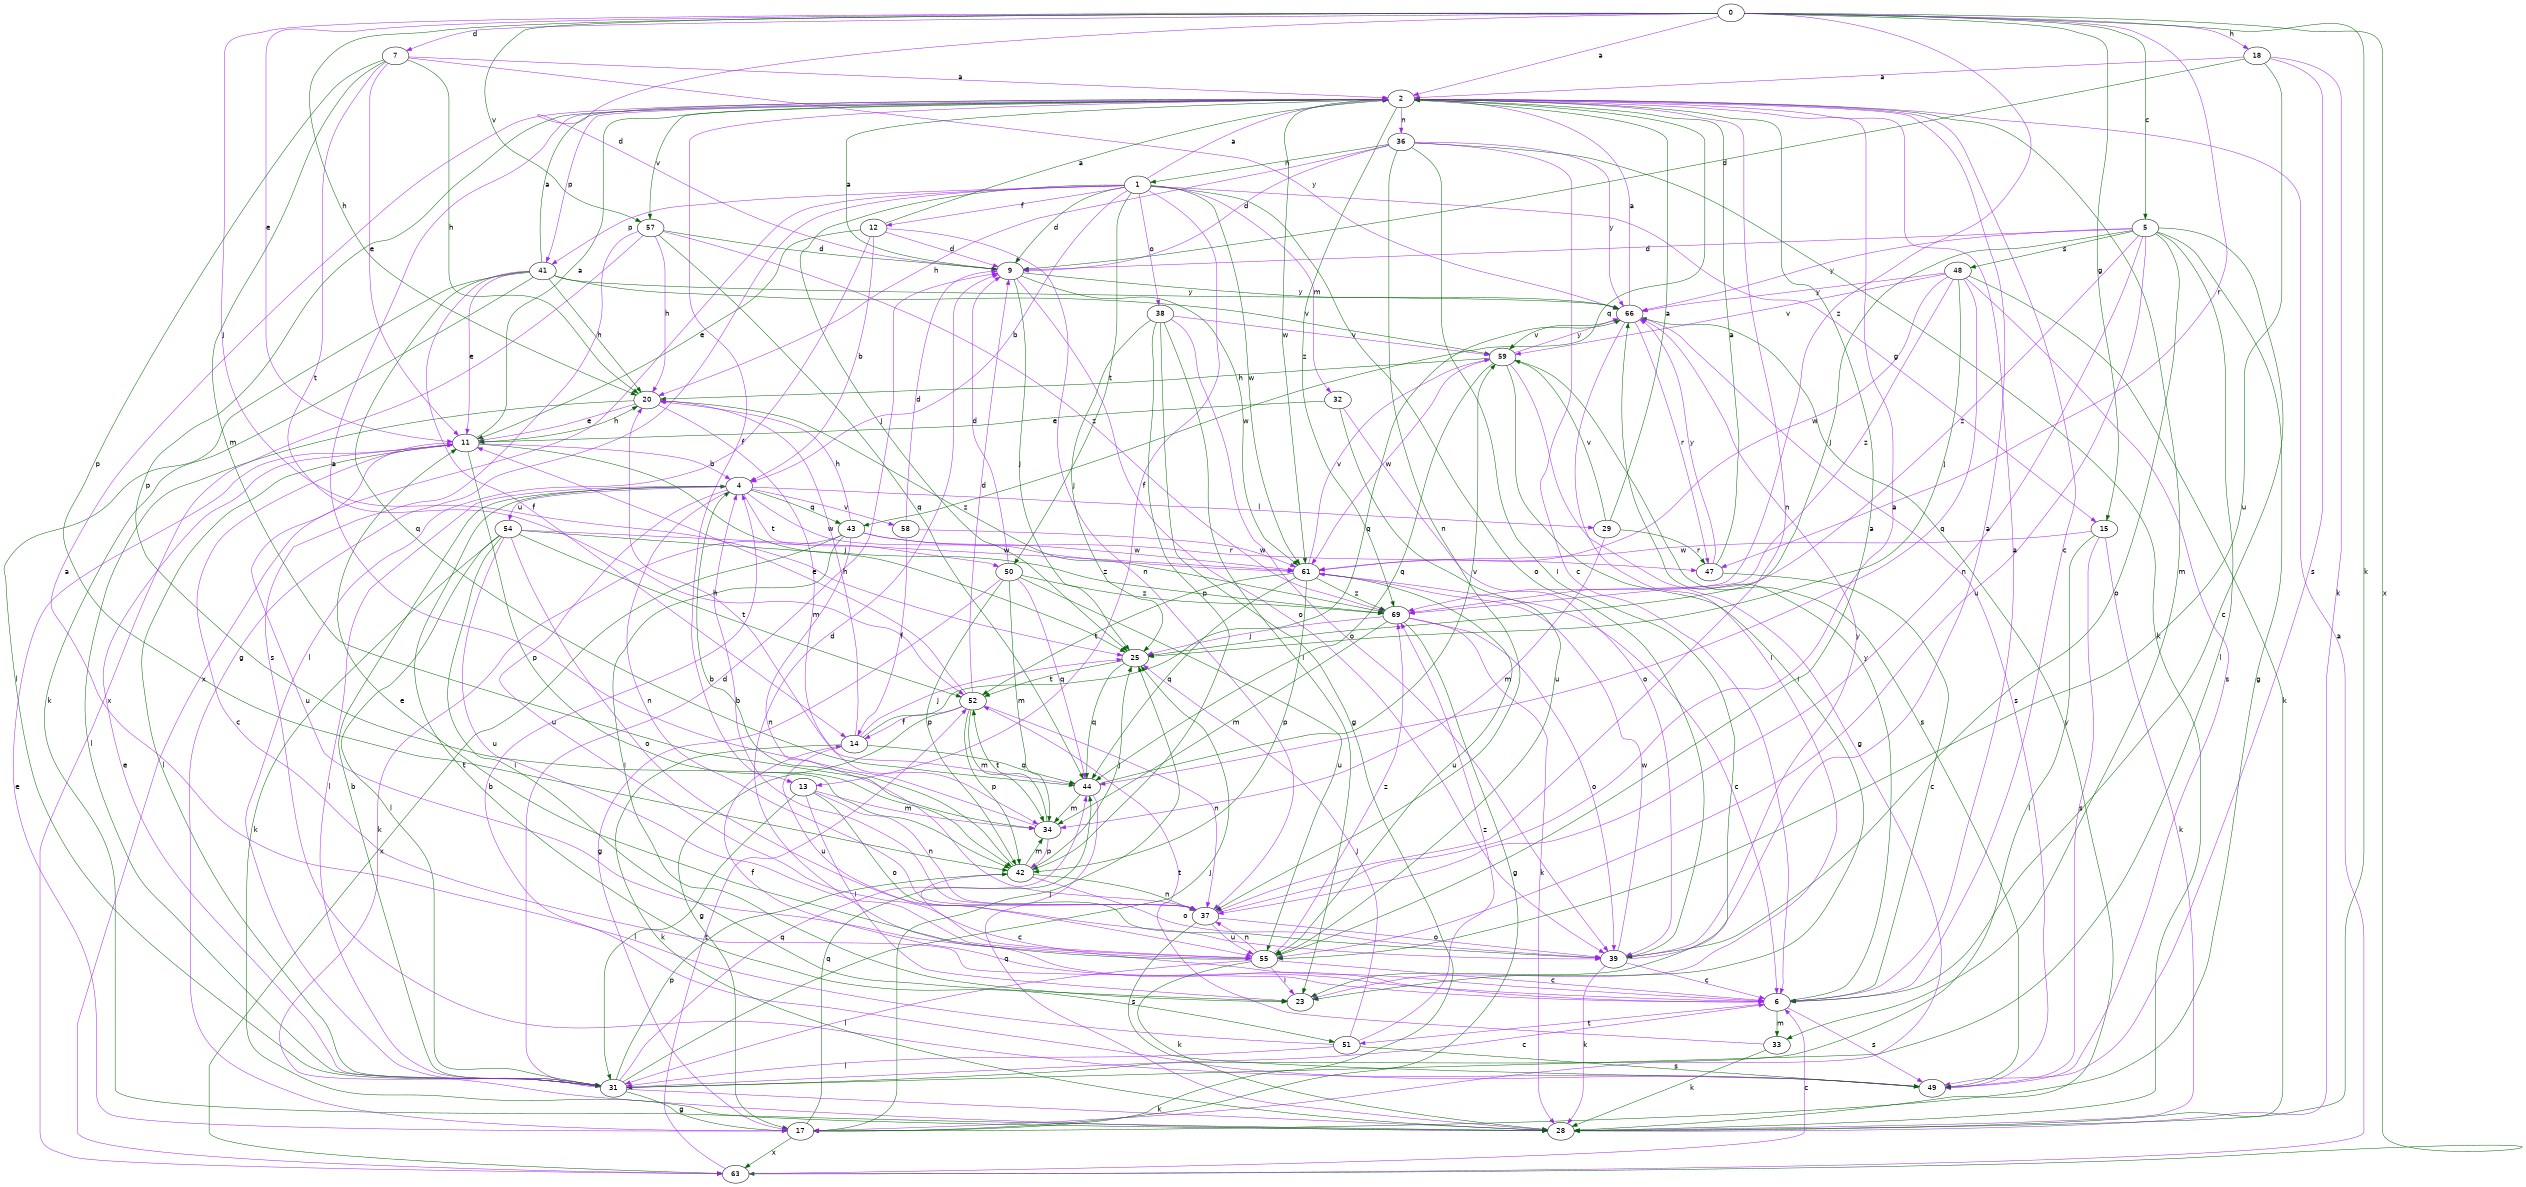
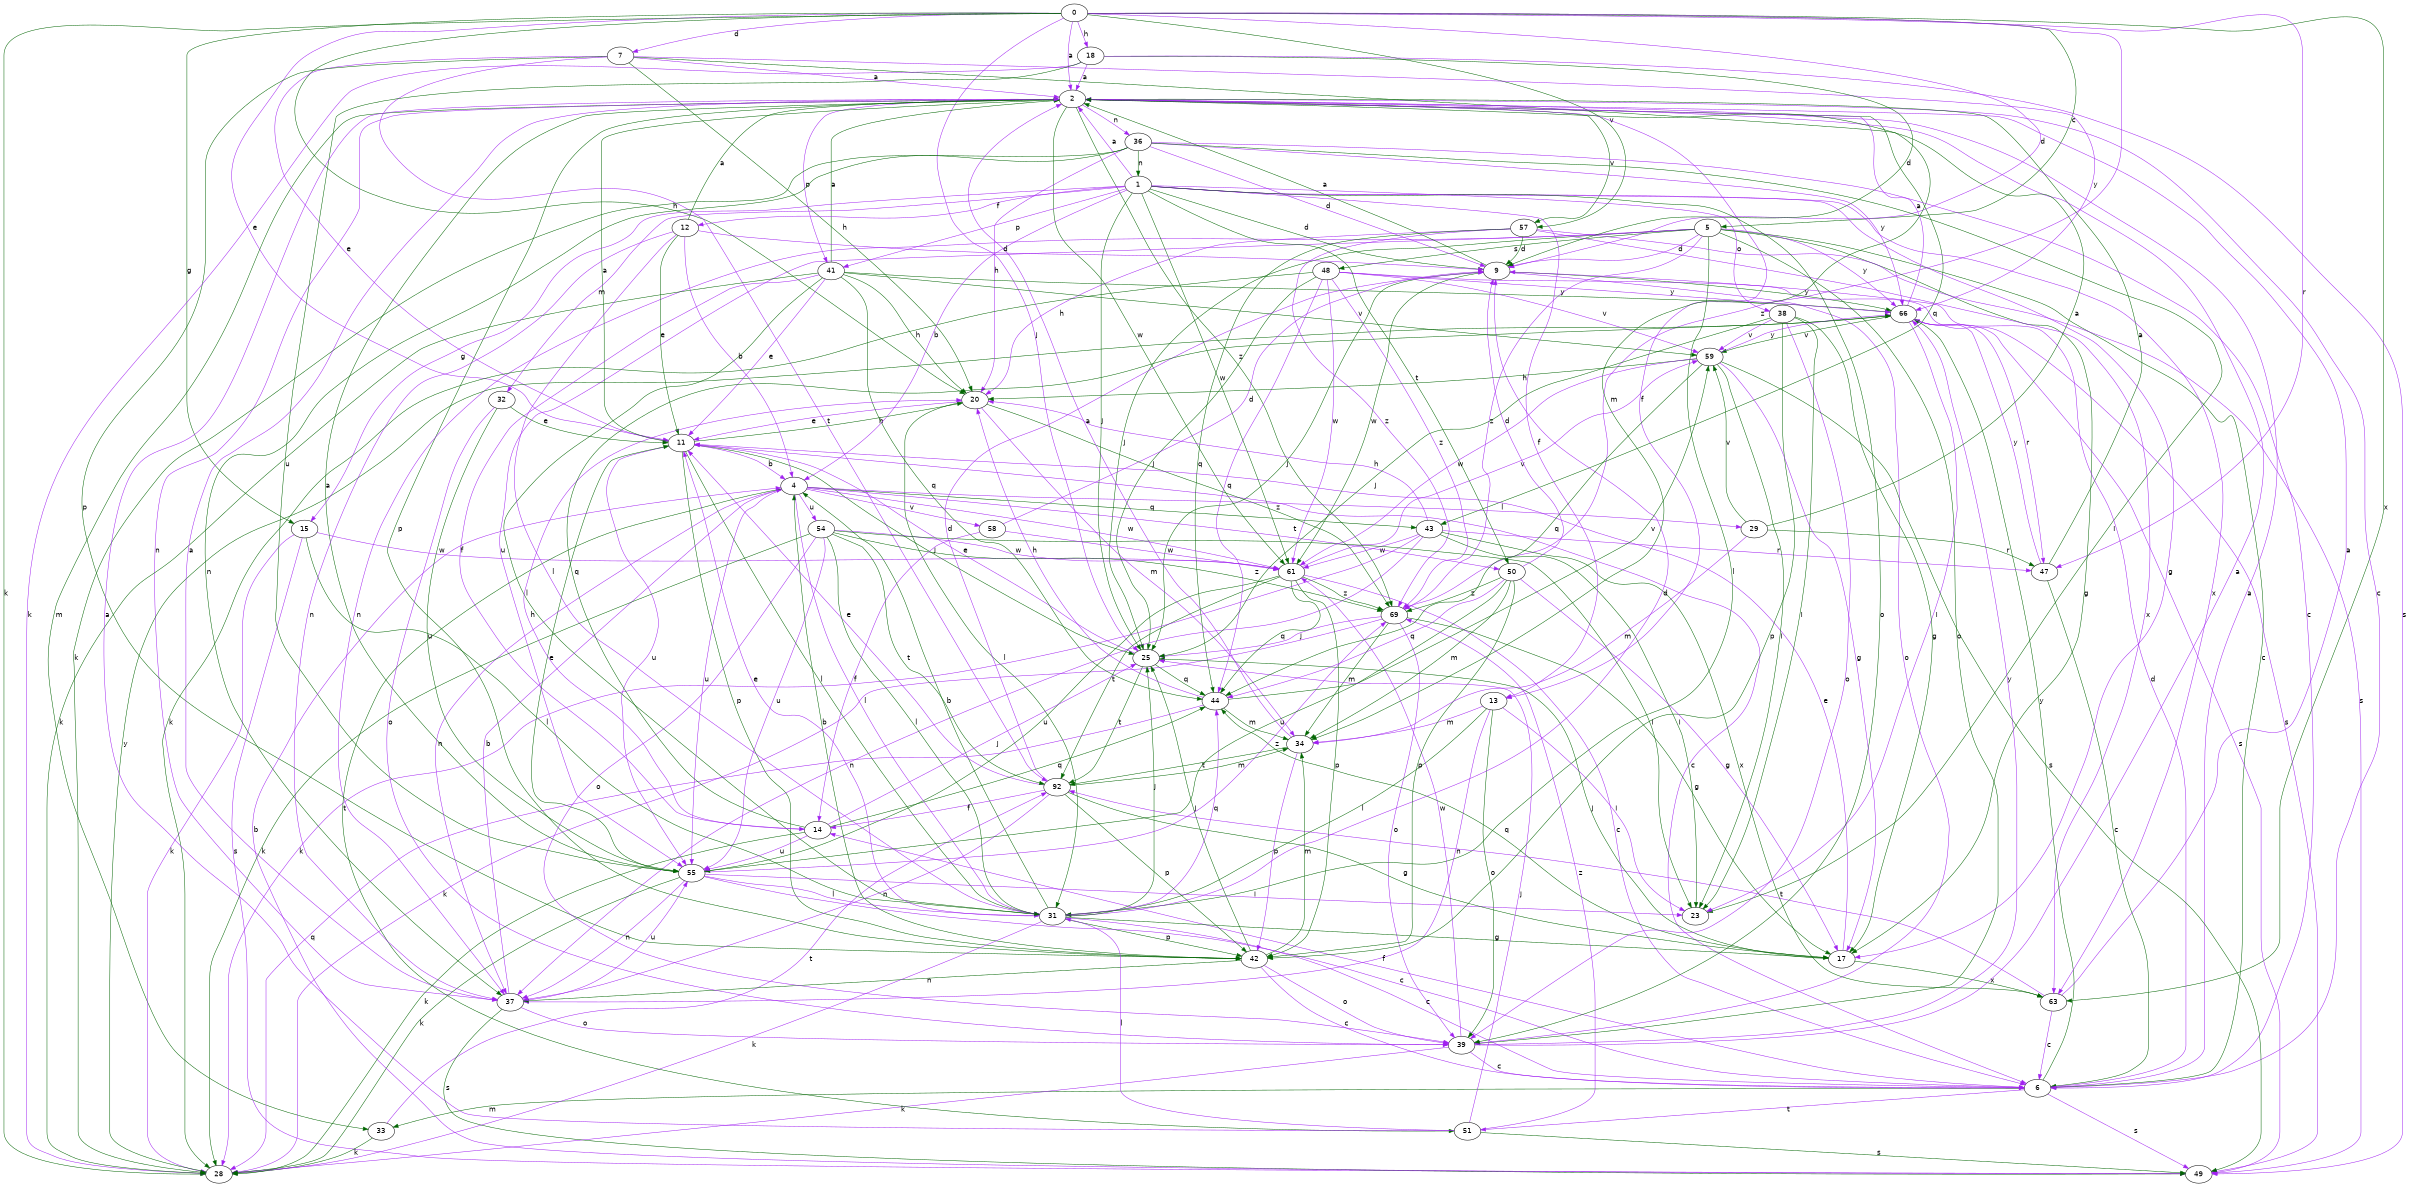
none -> (924, 531)
(973, 701) -> (1057, 787)
